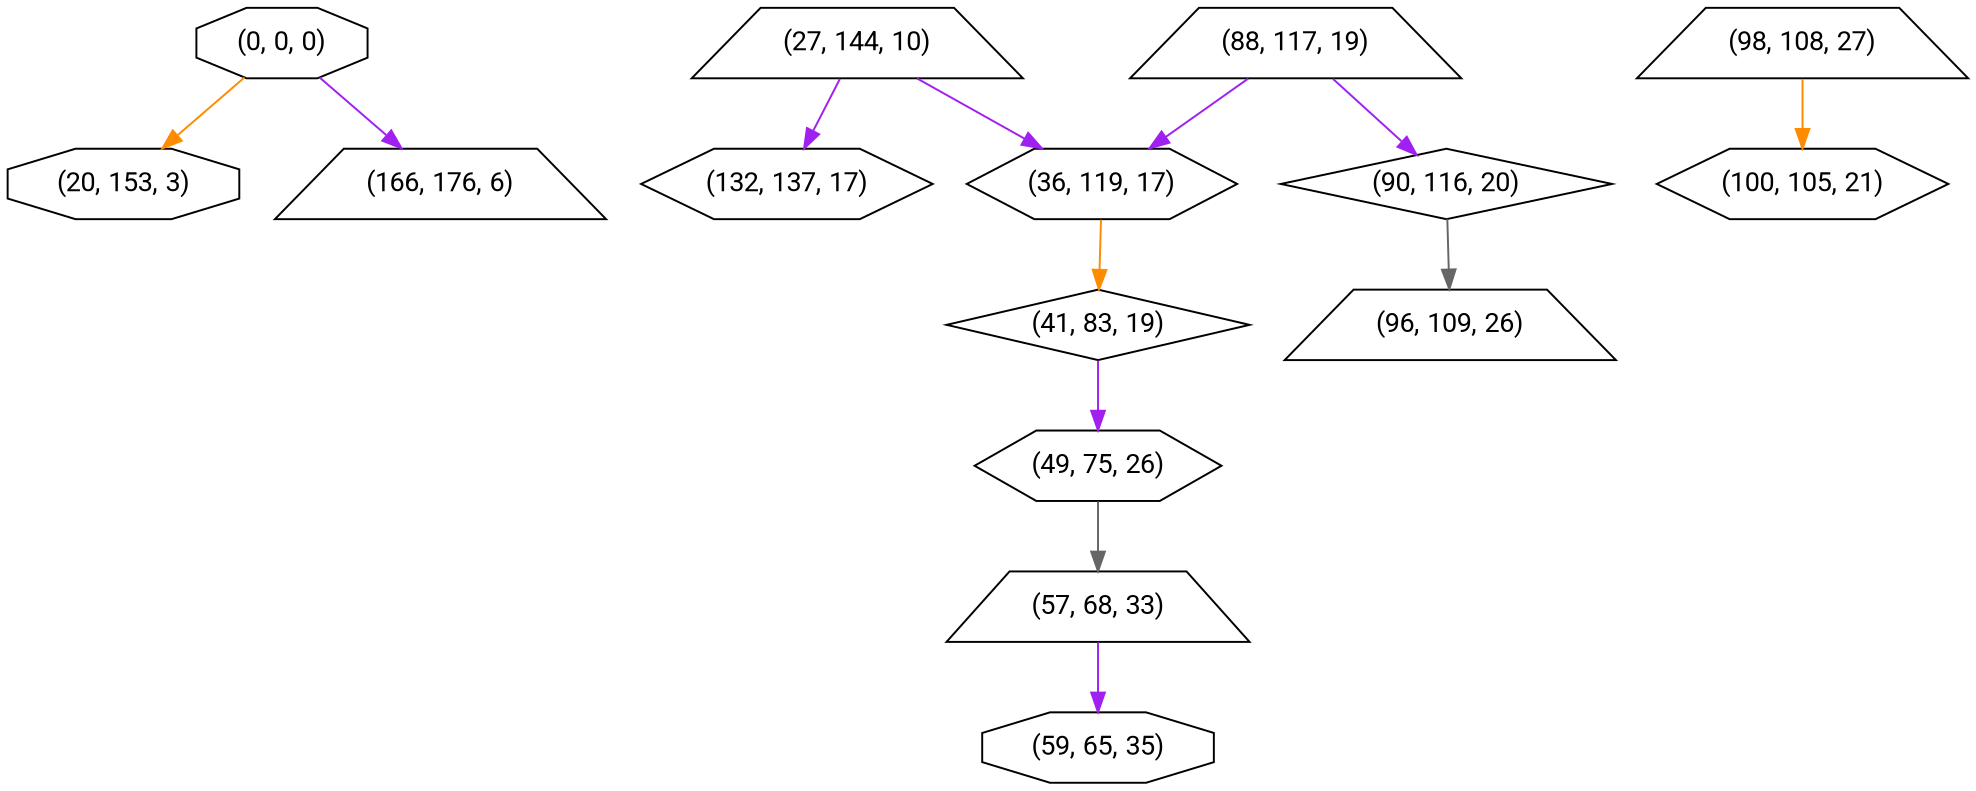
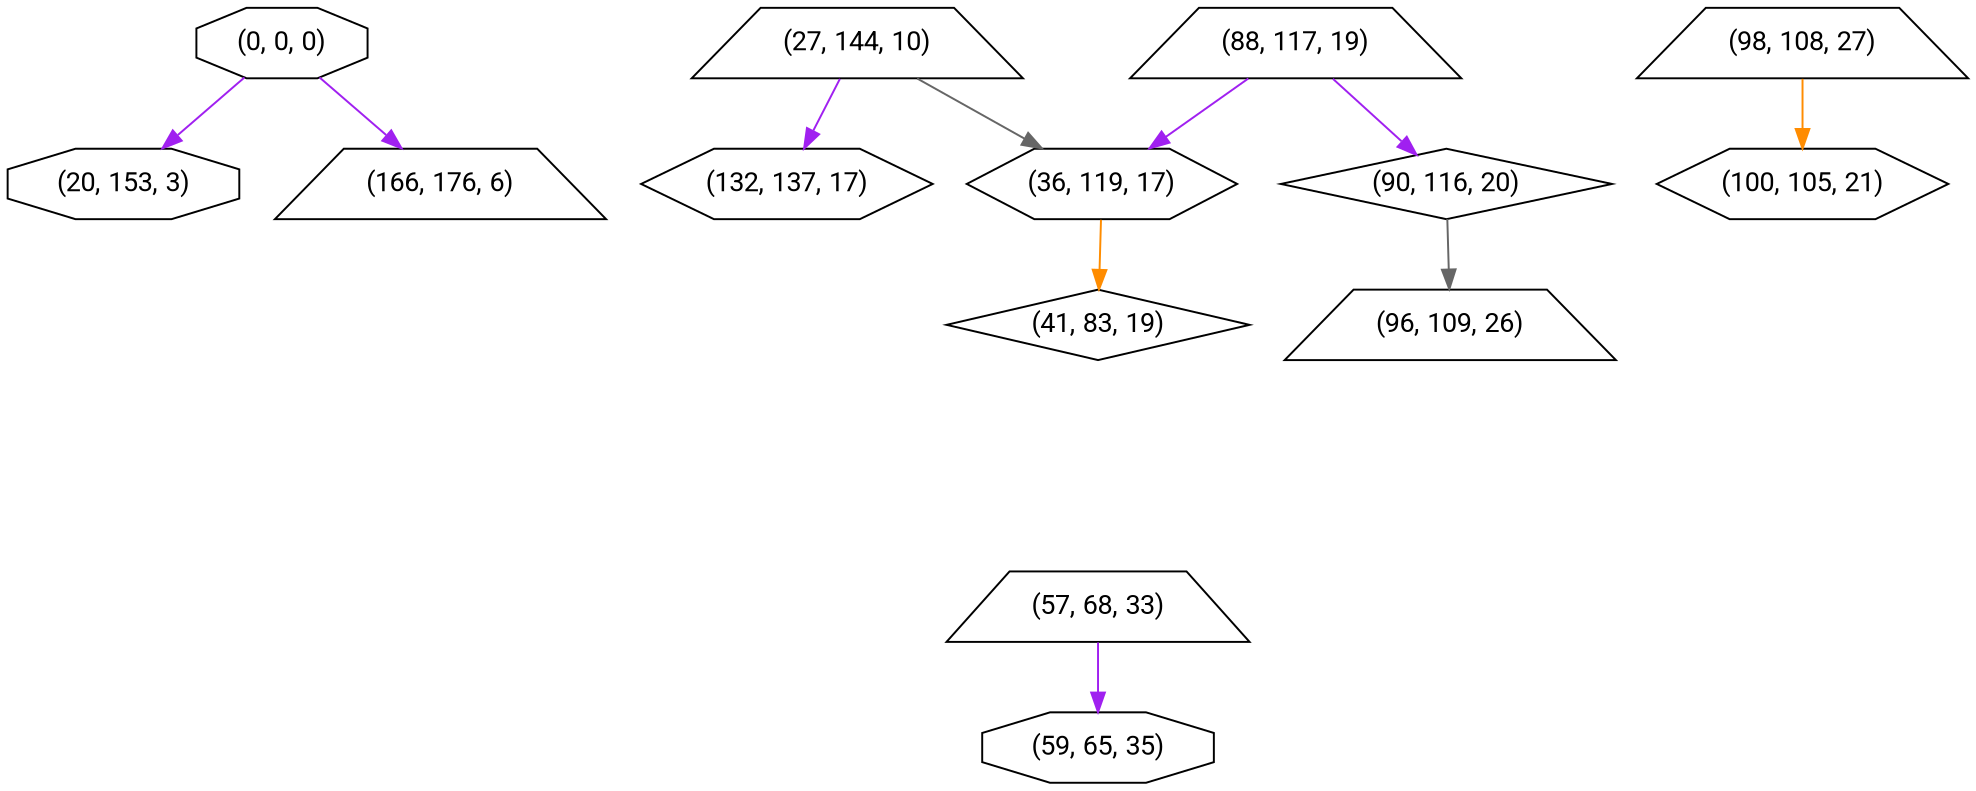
(211, 106) -> (211, 106)
(971, 109) -> (971, 109)
(1098, 466) -> none
